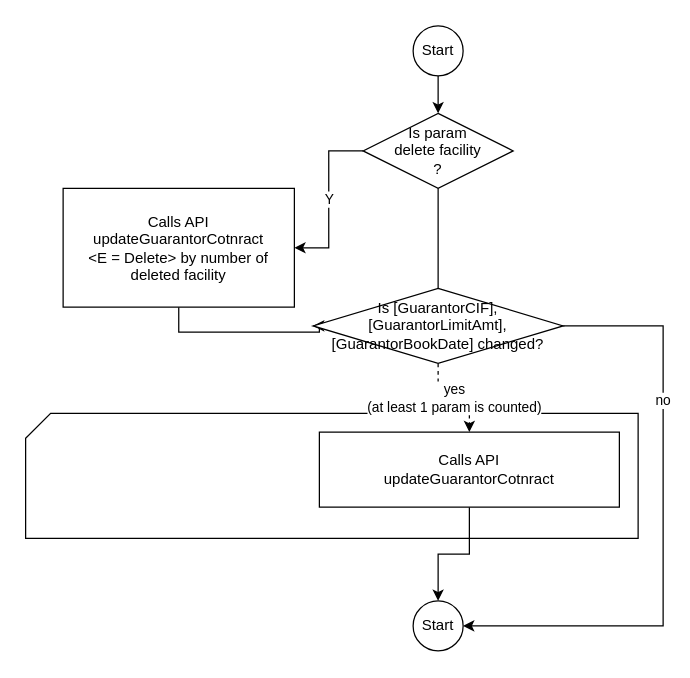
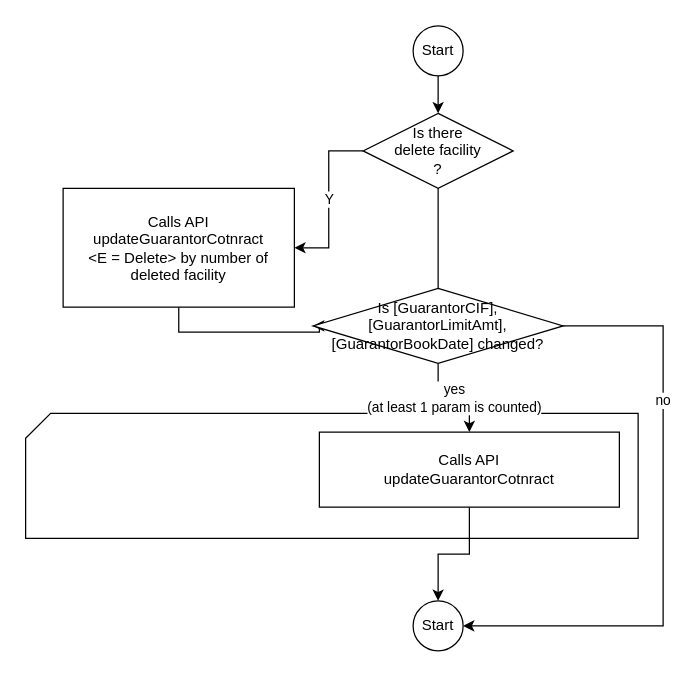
(438, 151) -> (438, 151)
(438, 372) -> (438, 372)
